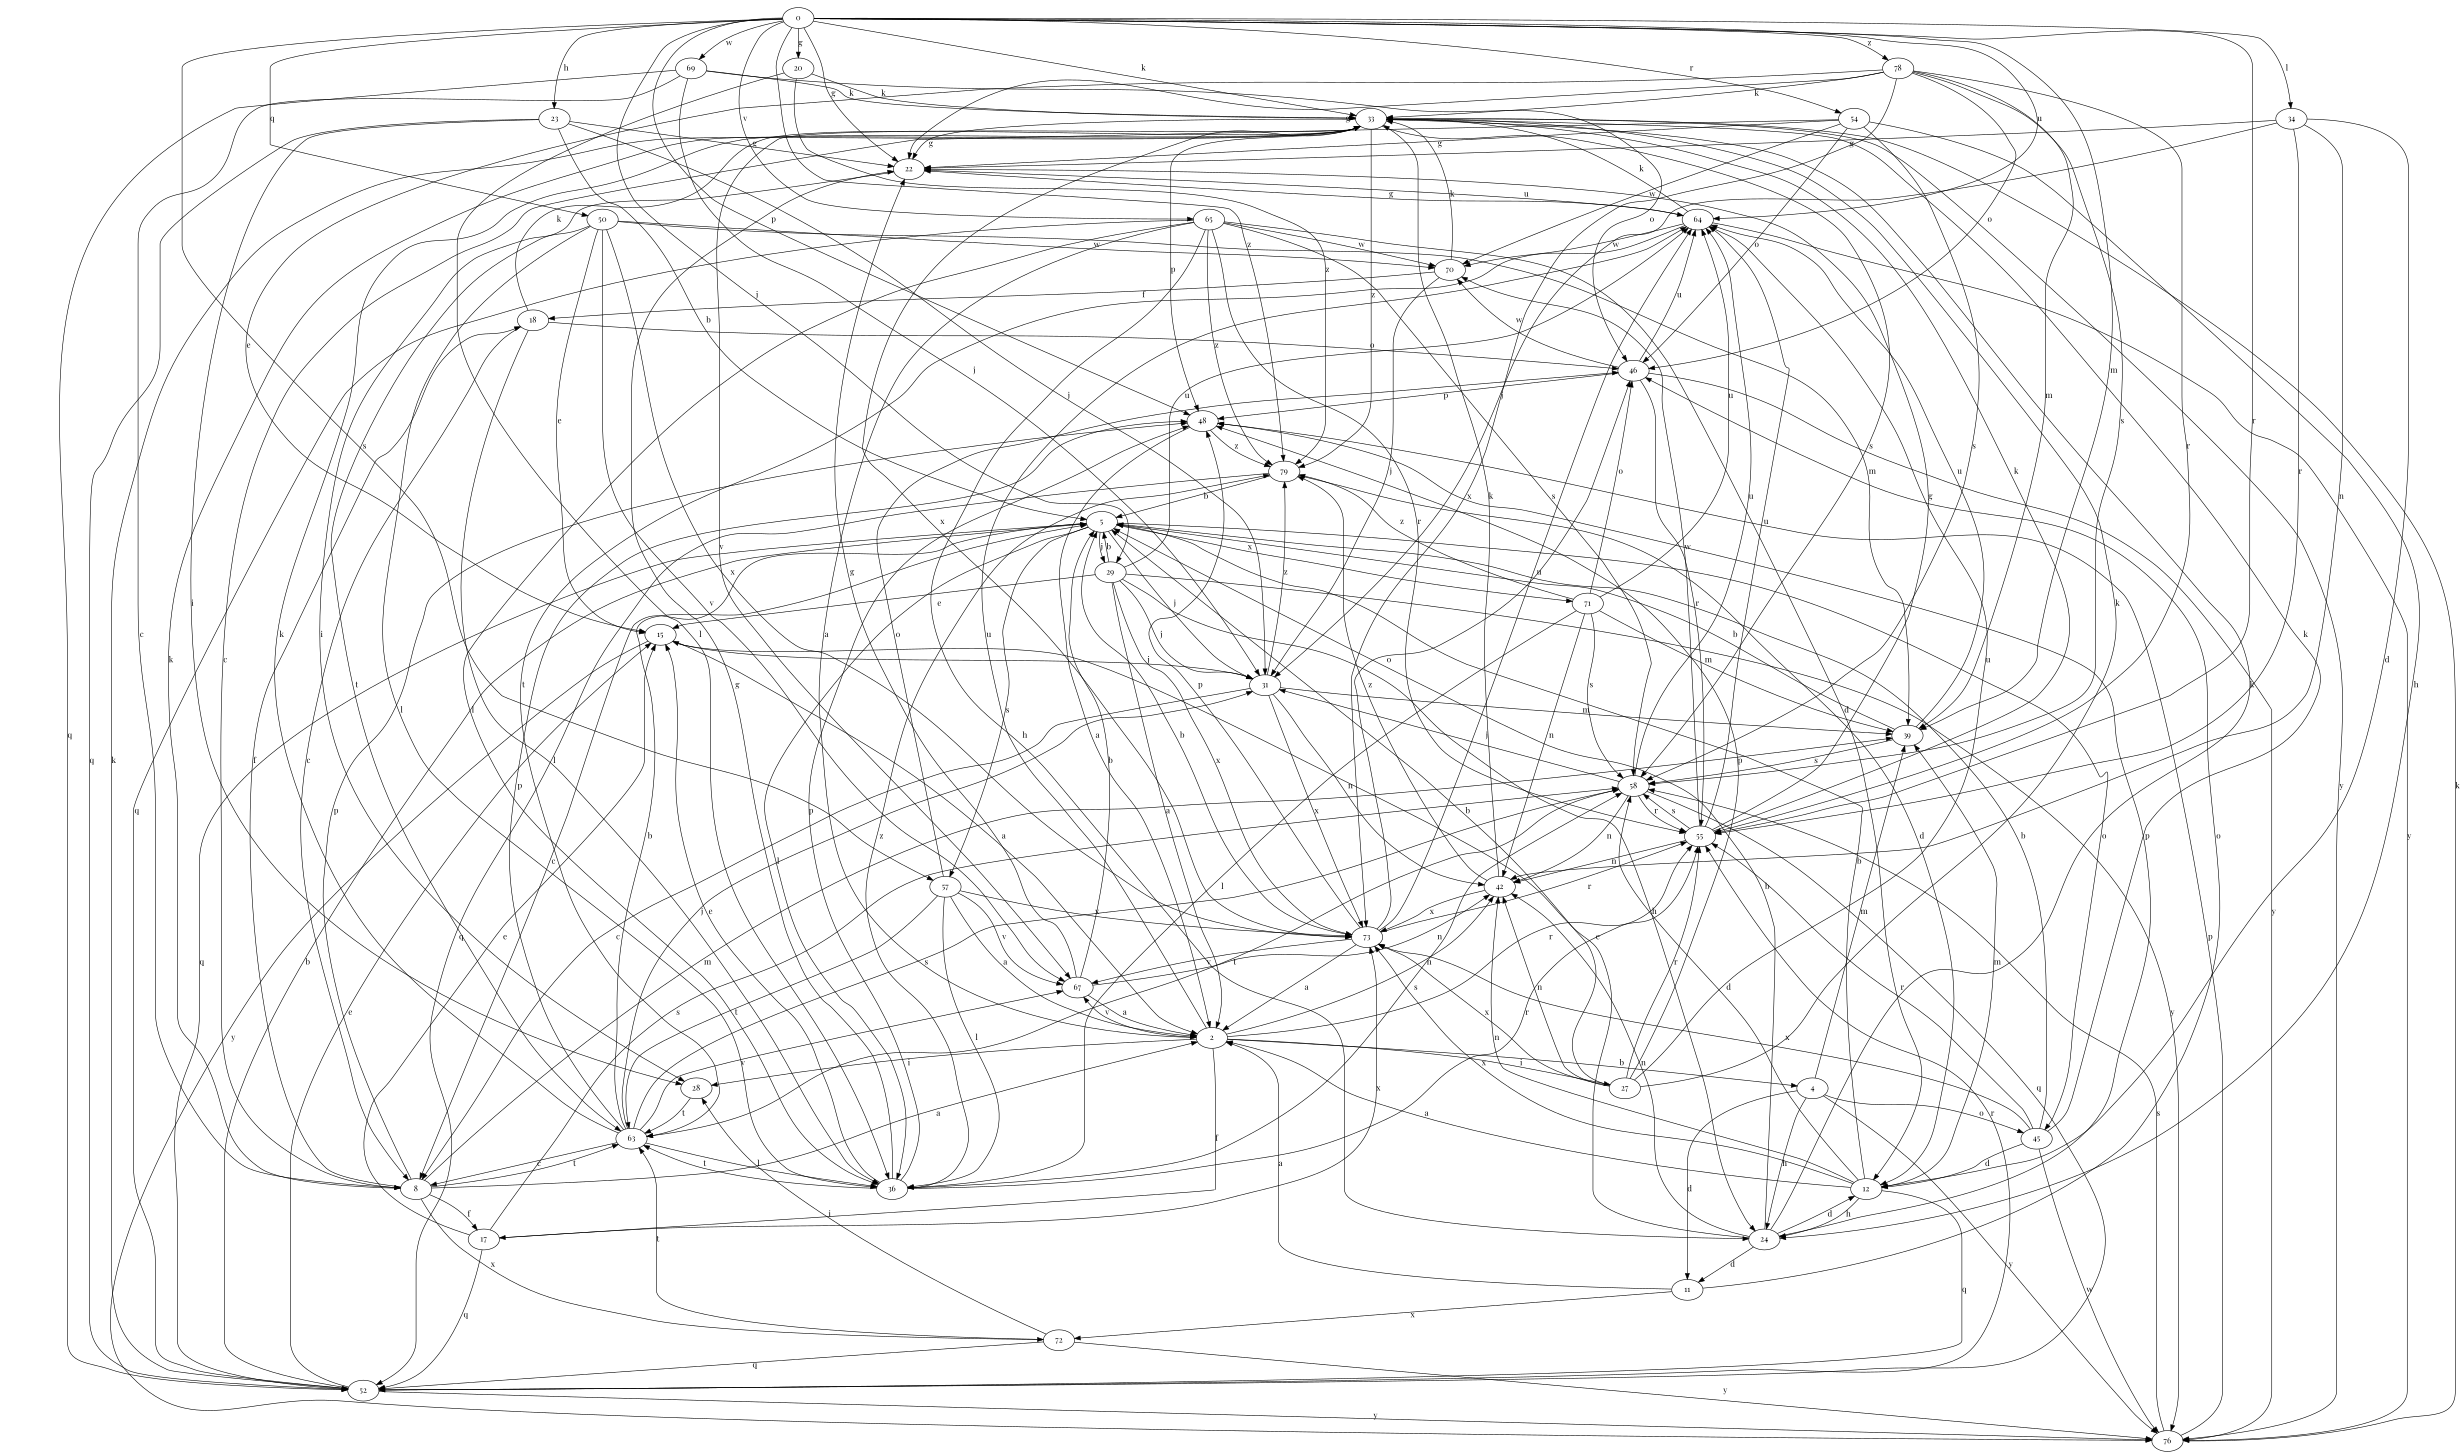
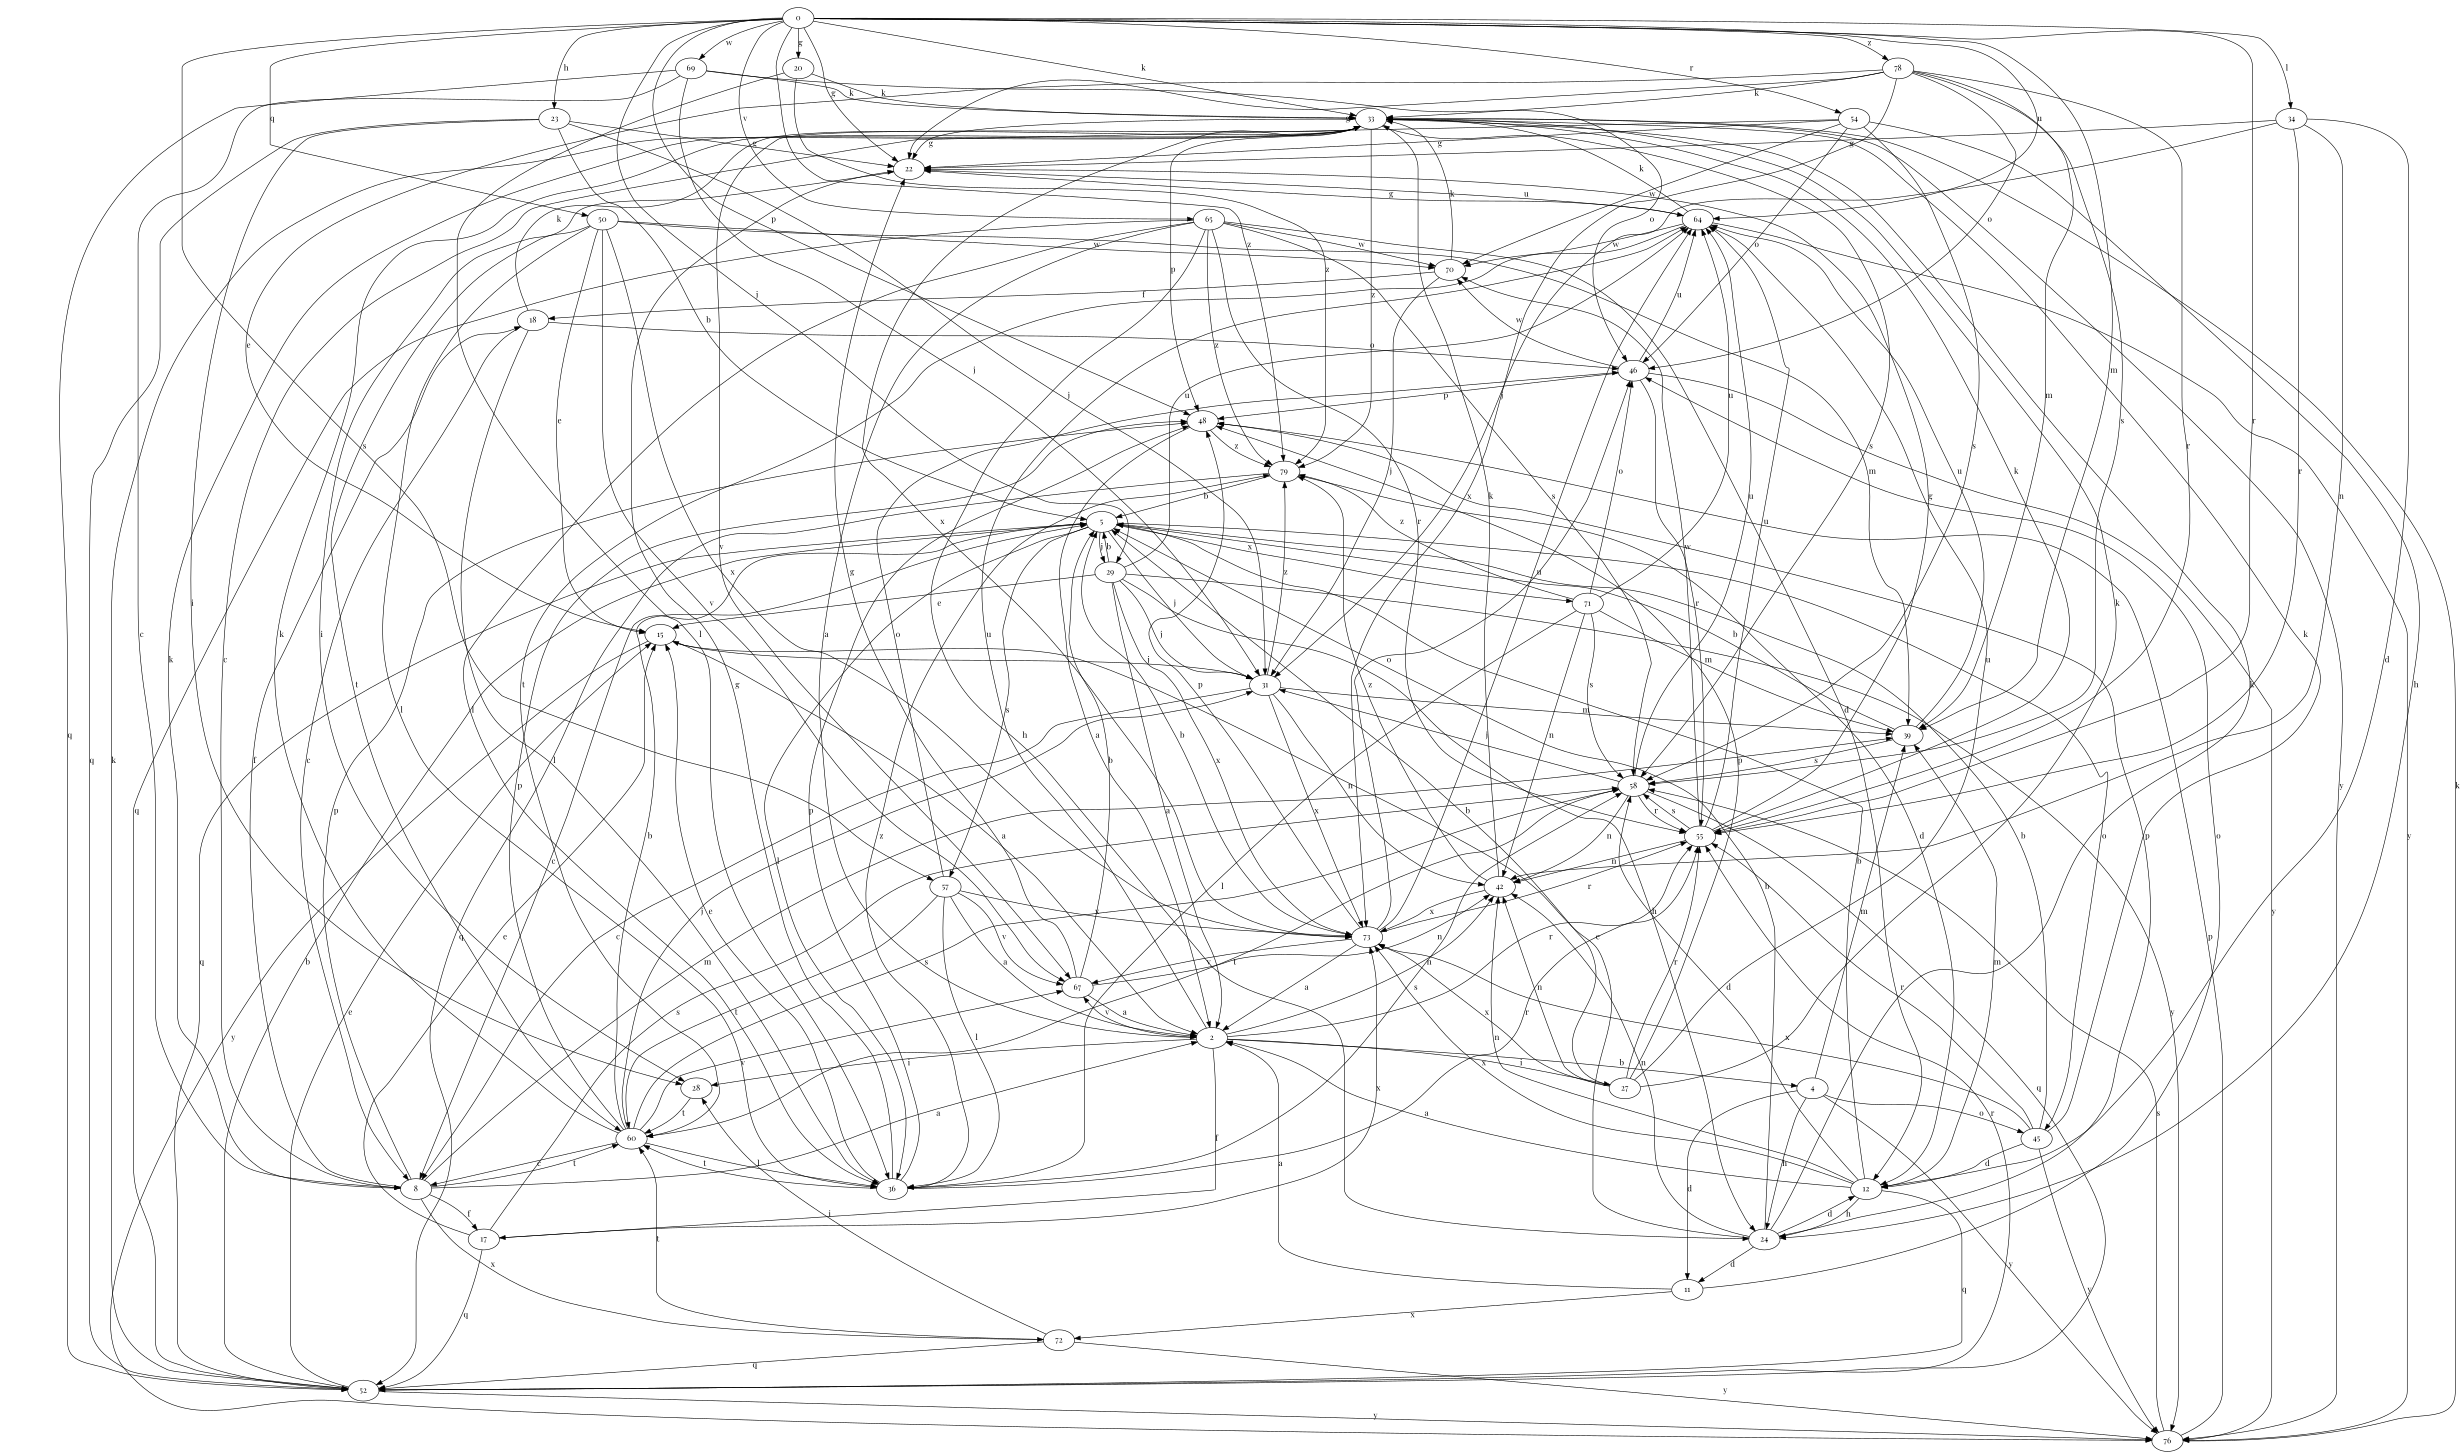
(632, 1139) -> (632, 1139)
(2090, 1290) -> (2090, 1290)
